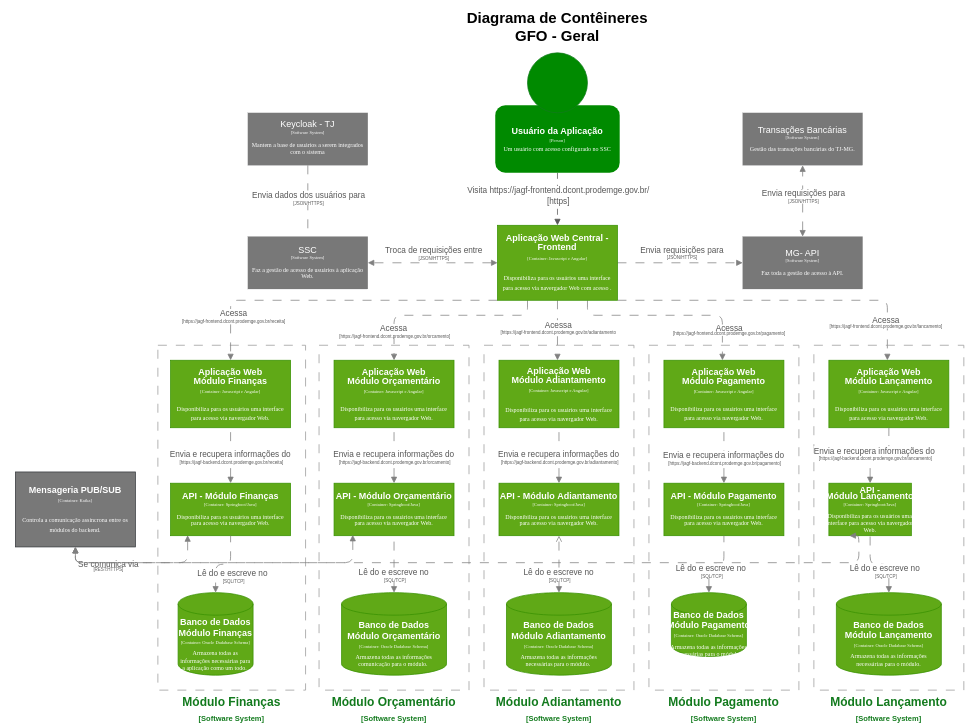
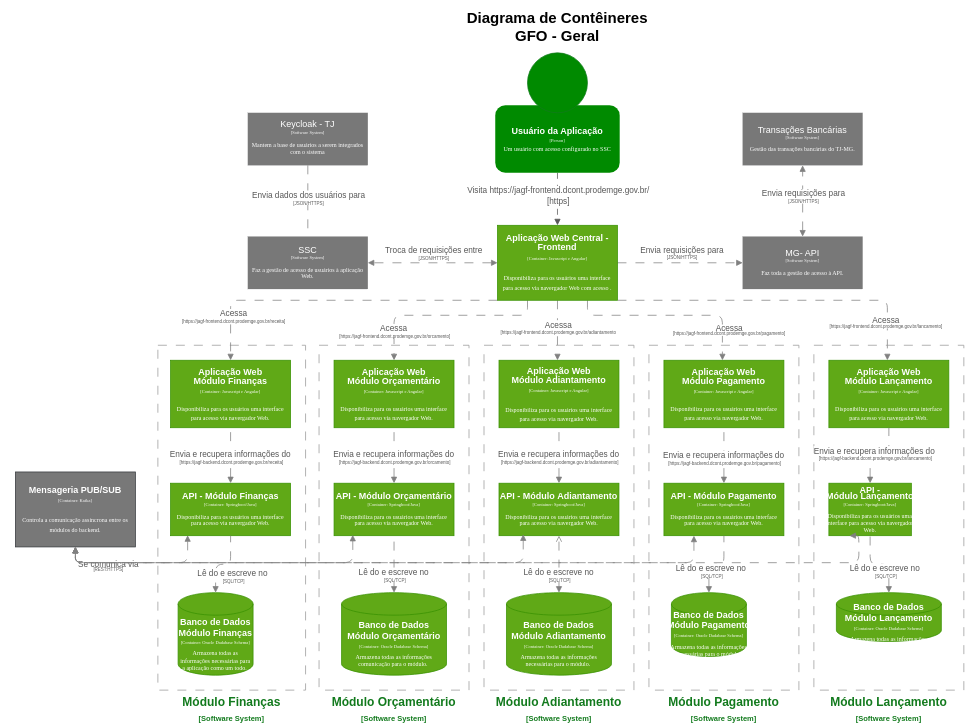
none -> (694, 543)
none -> (523, 545)
(889, 634) -> (889, 617)
